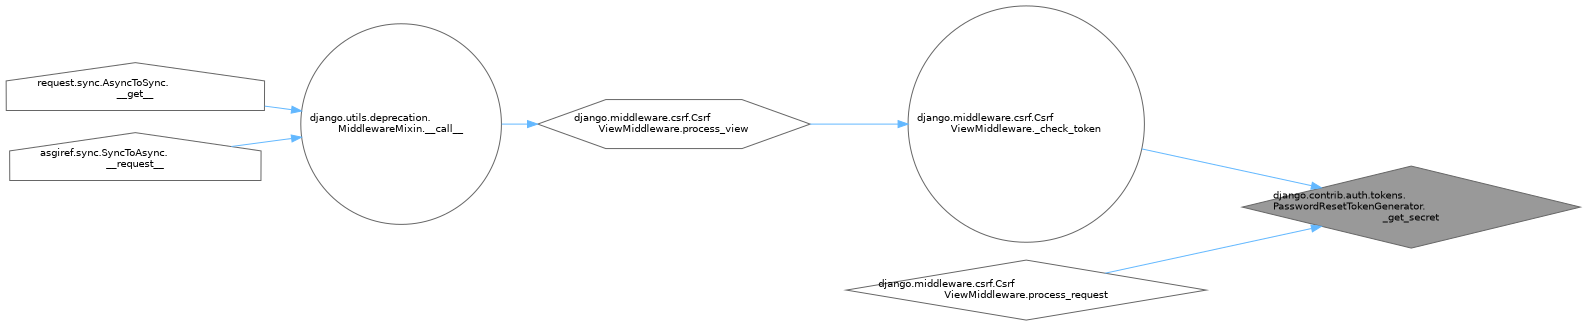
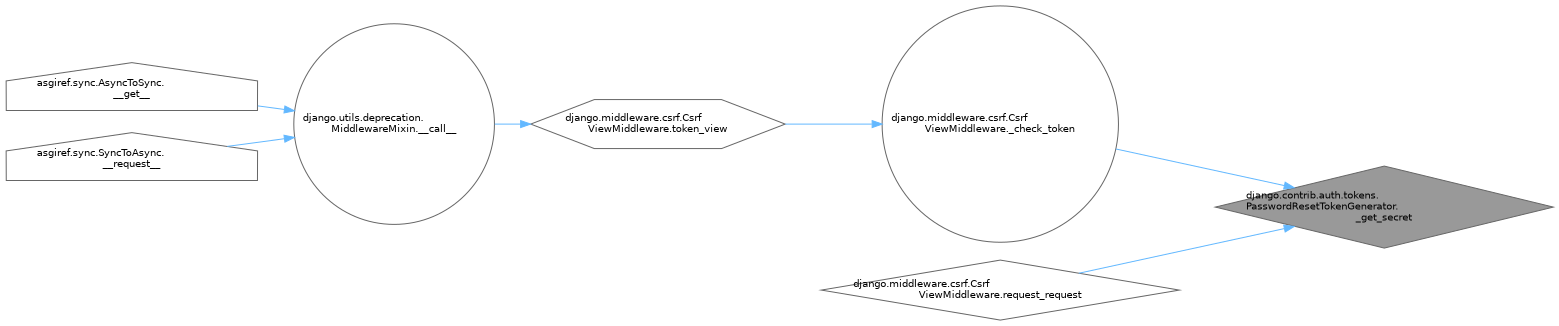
(135, 89) -> (132, 89)
(674, 124) -> (658, 124)
(1026, 290) -> (1000, 290)
